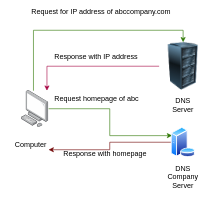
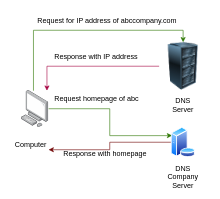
(102, 12) -> (108, 21)
